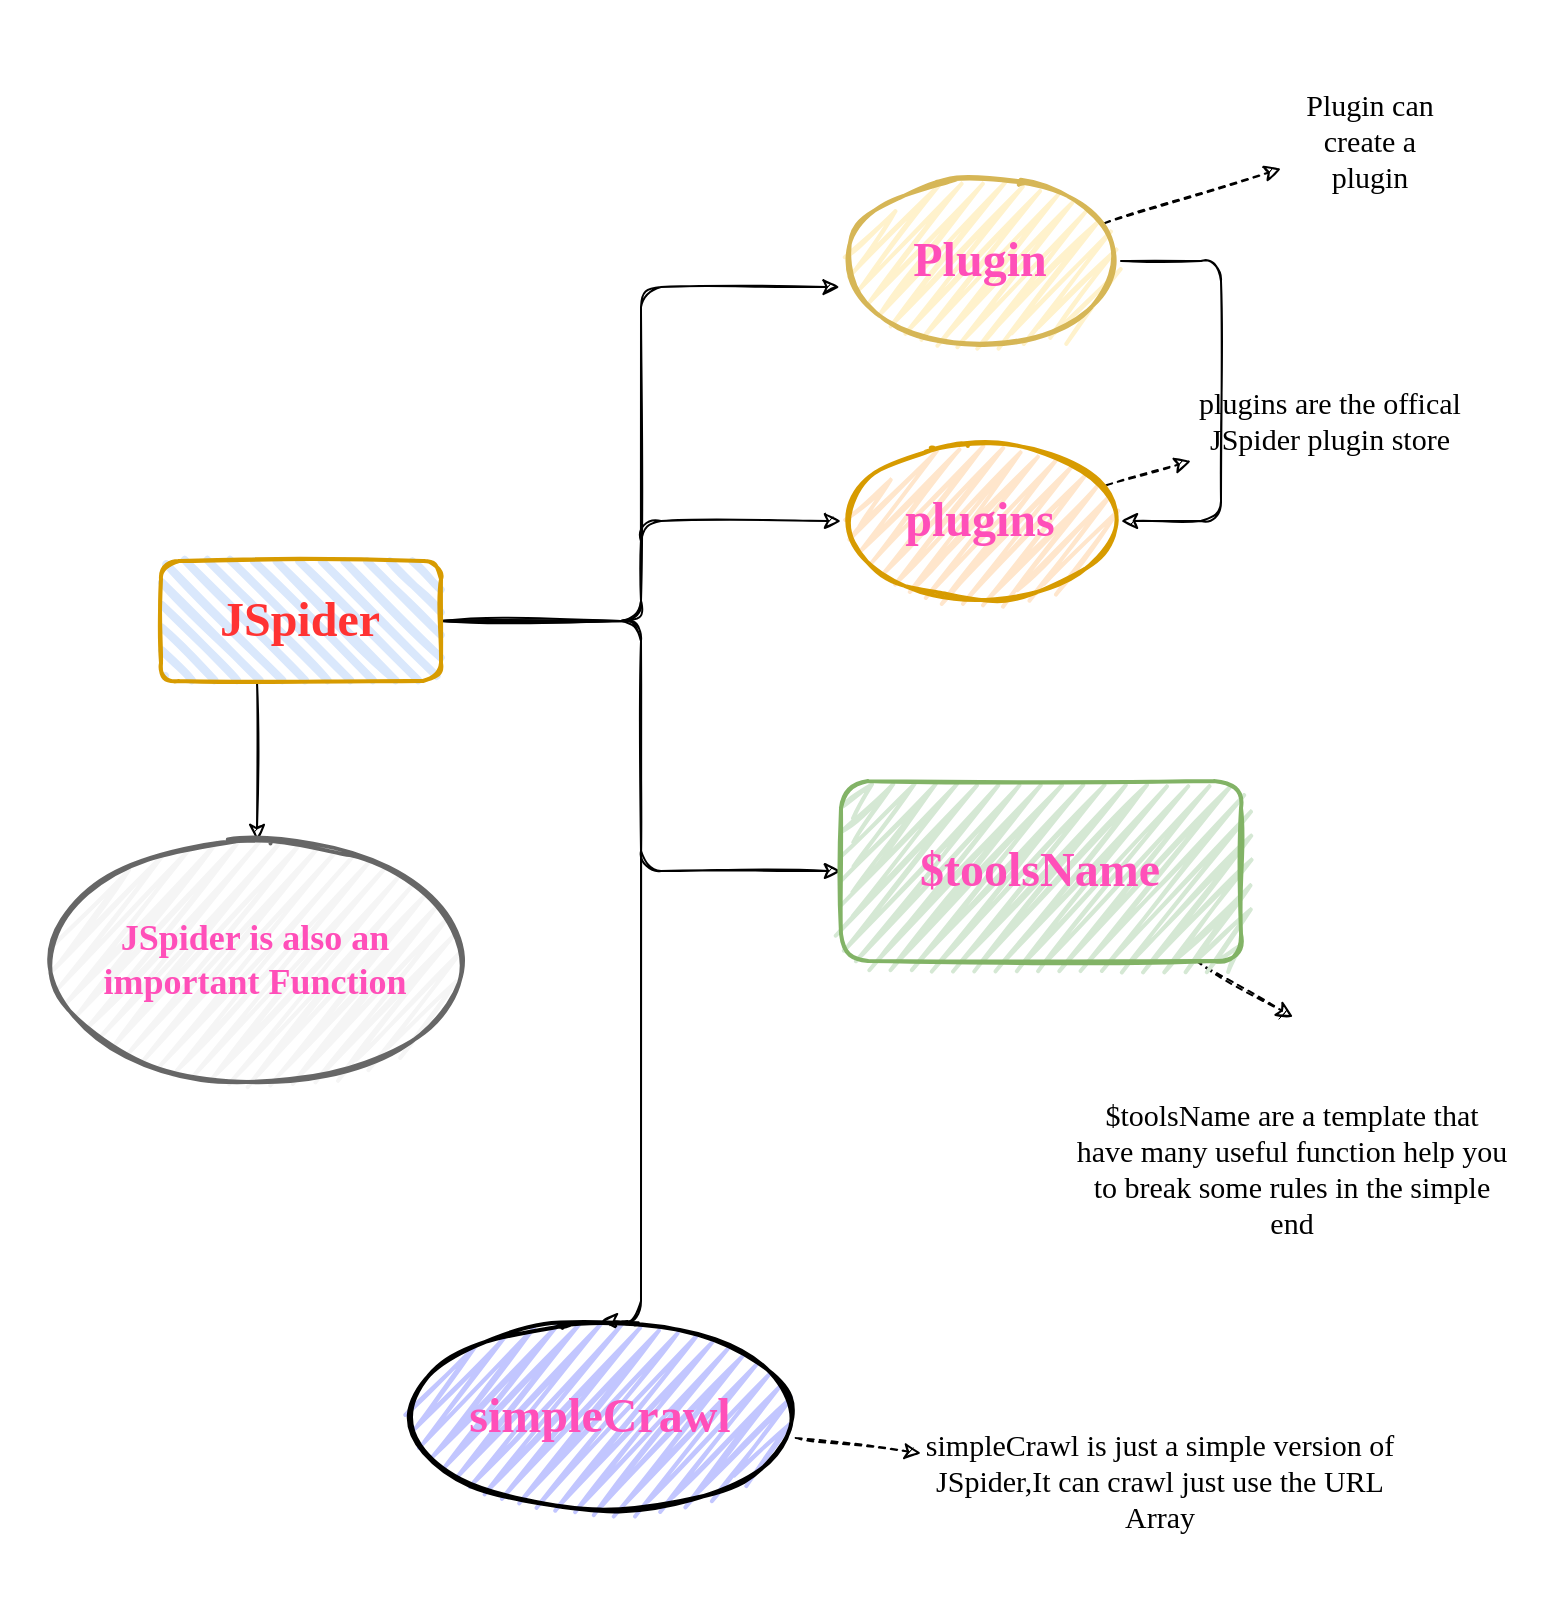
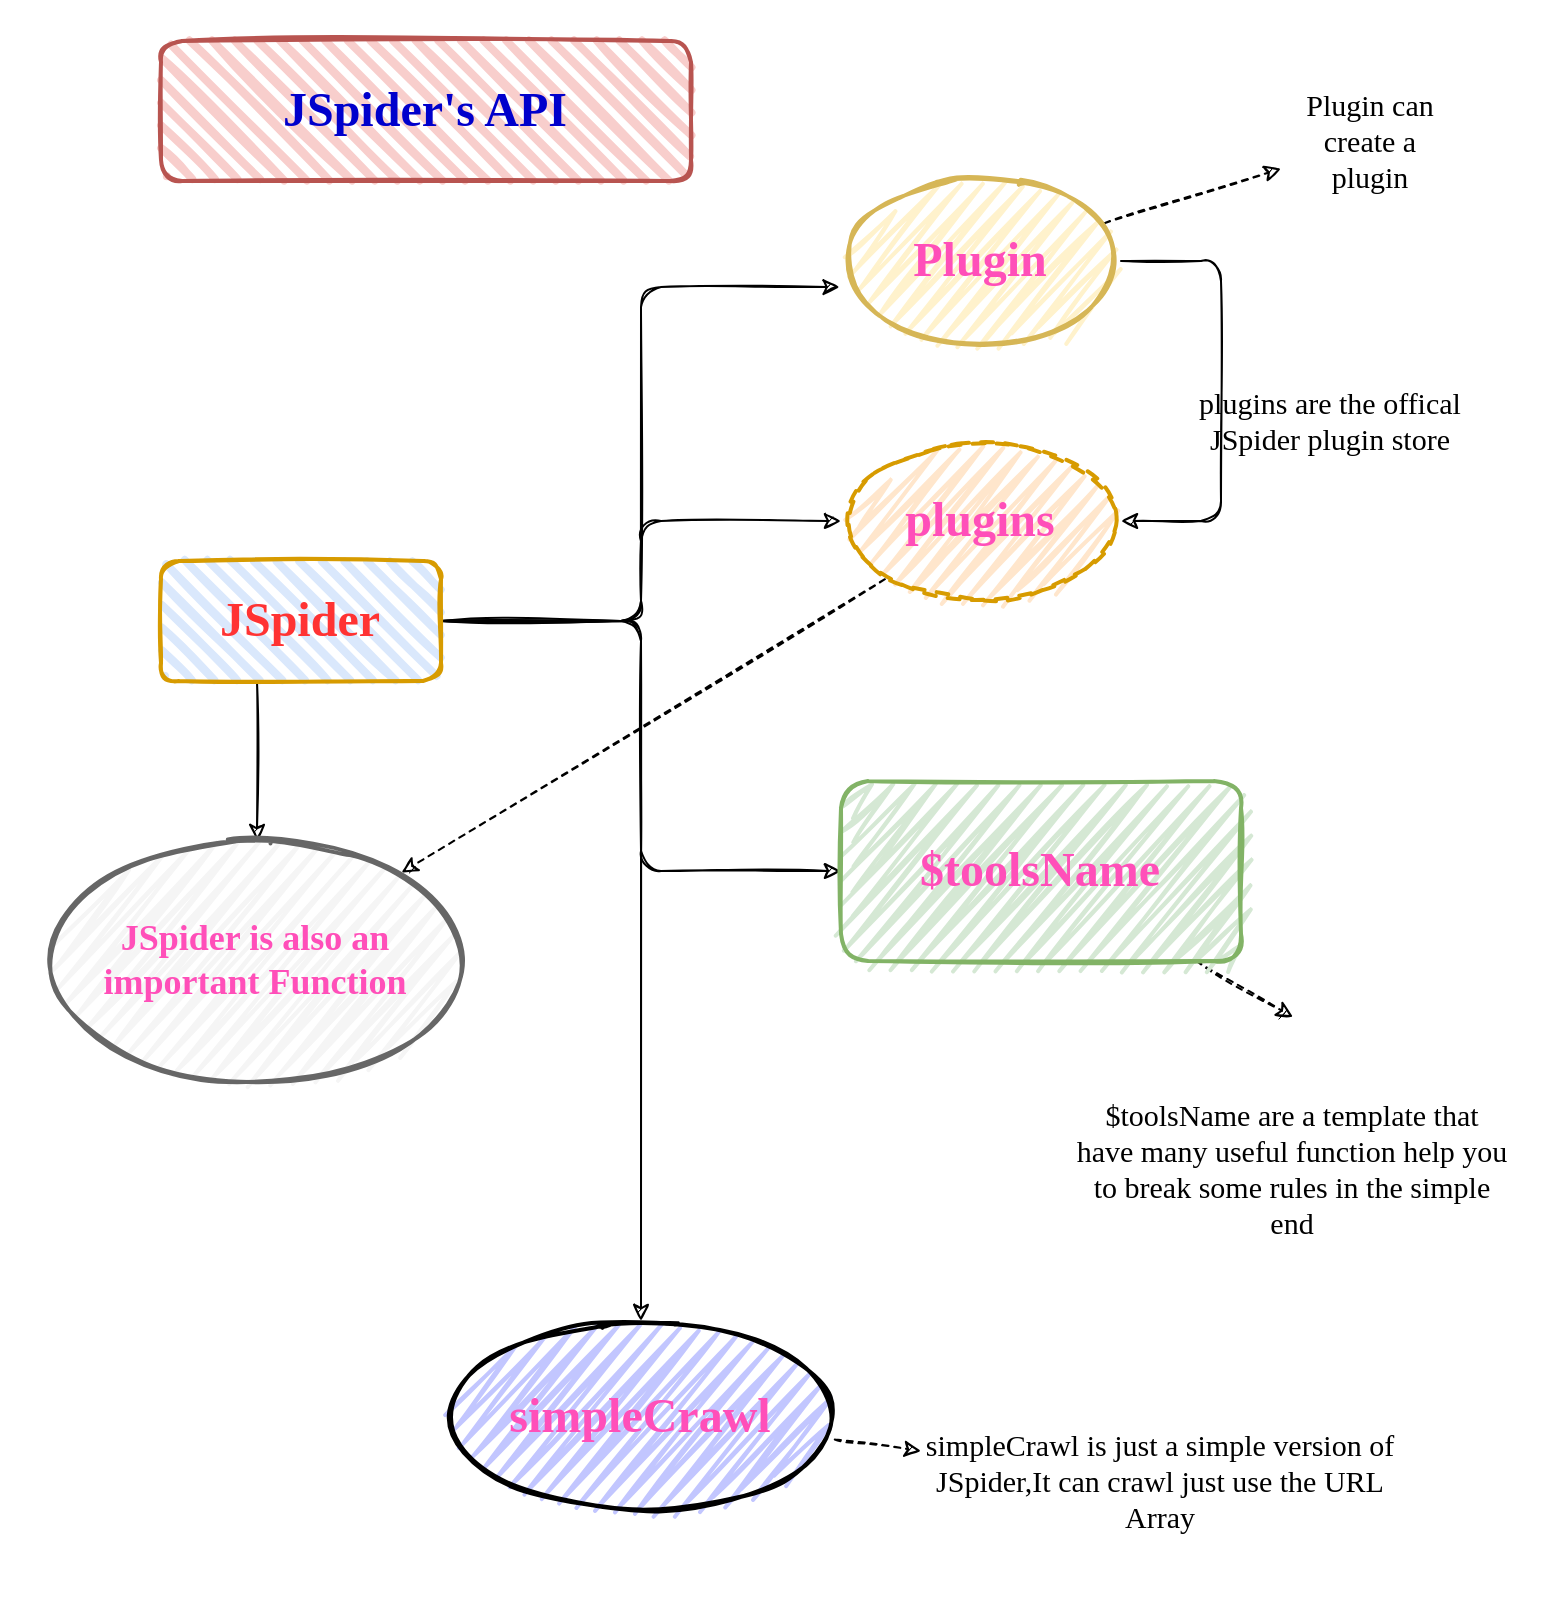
none -> (426, 111)
(1142, 475) -> (765, 652)
(981, 521) -> (981, 521)
(601, 1416) -> (641, 1416)
